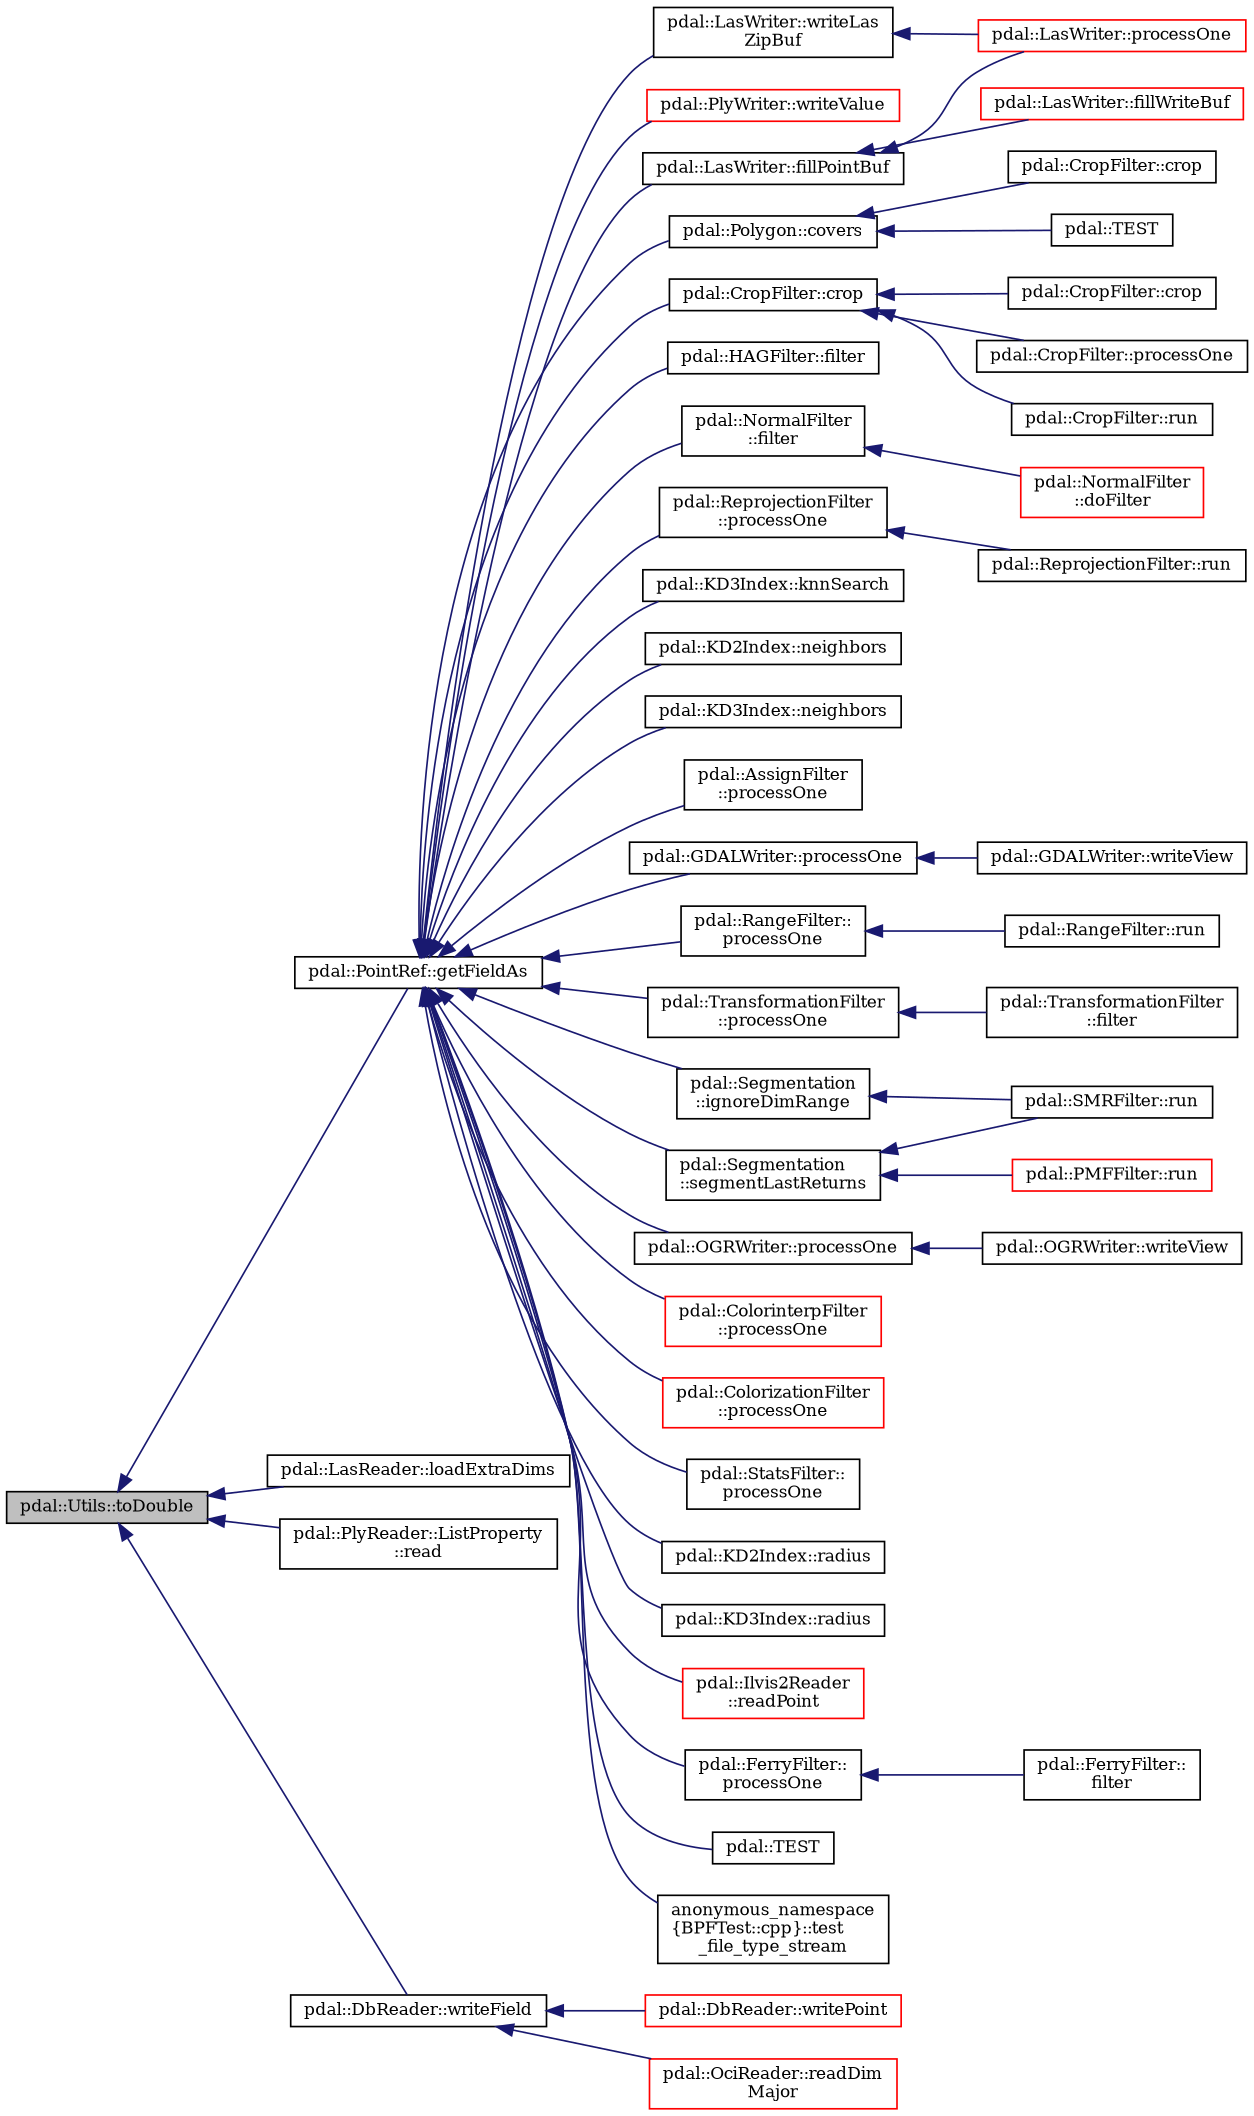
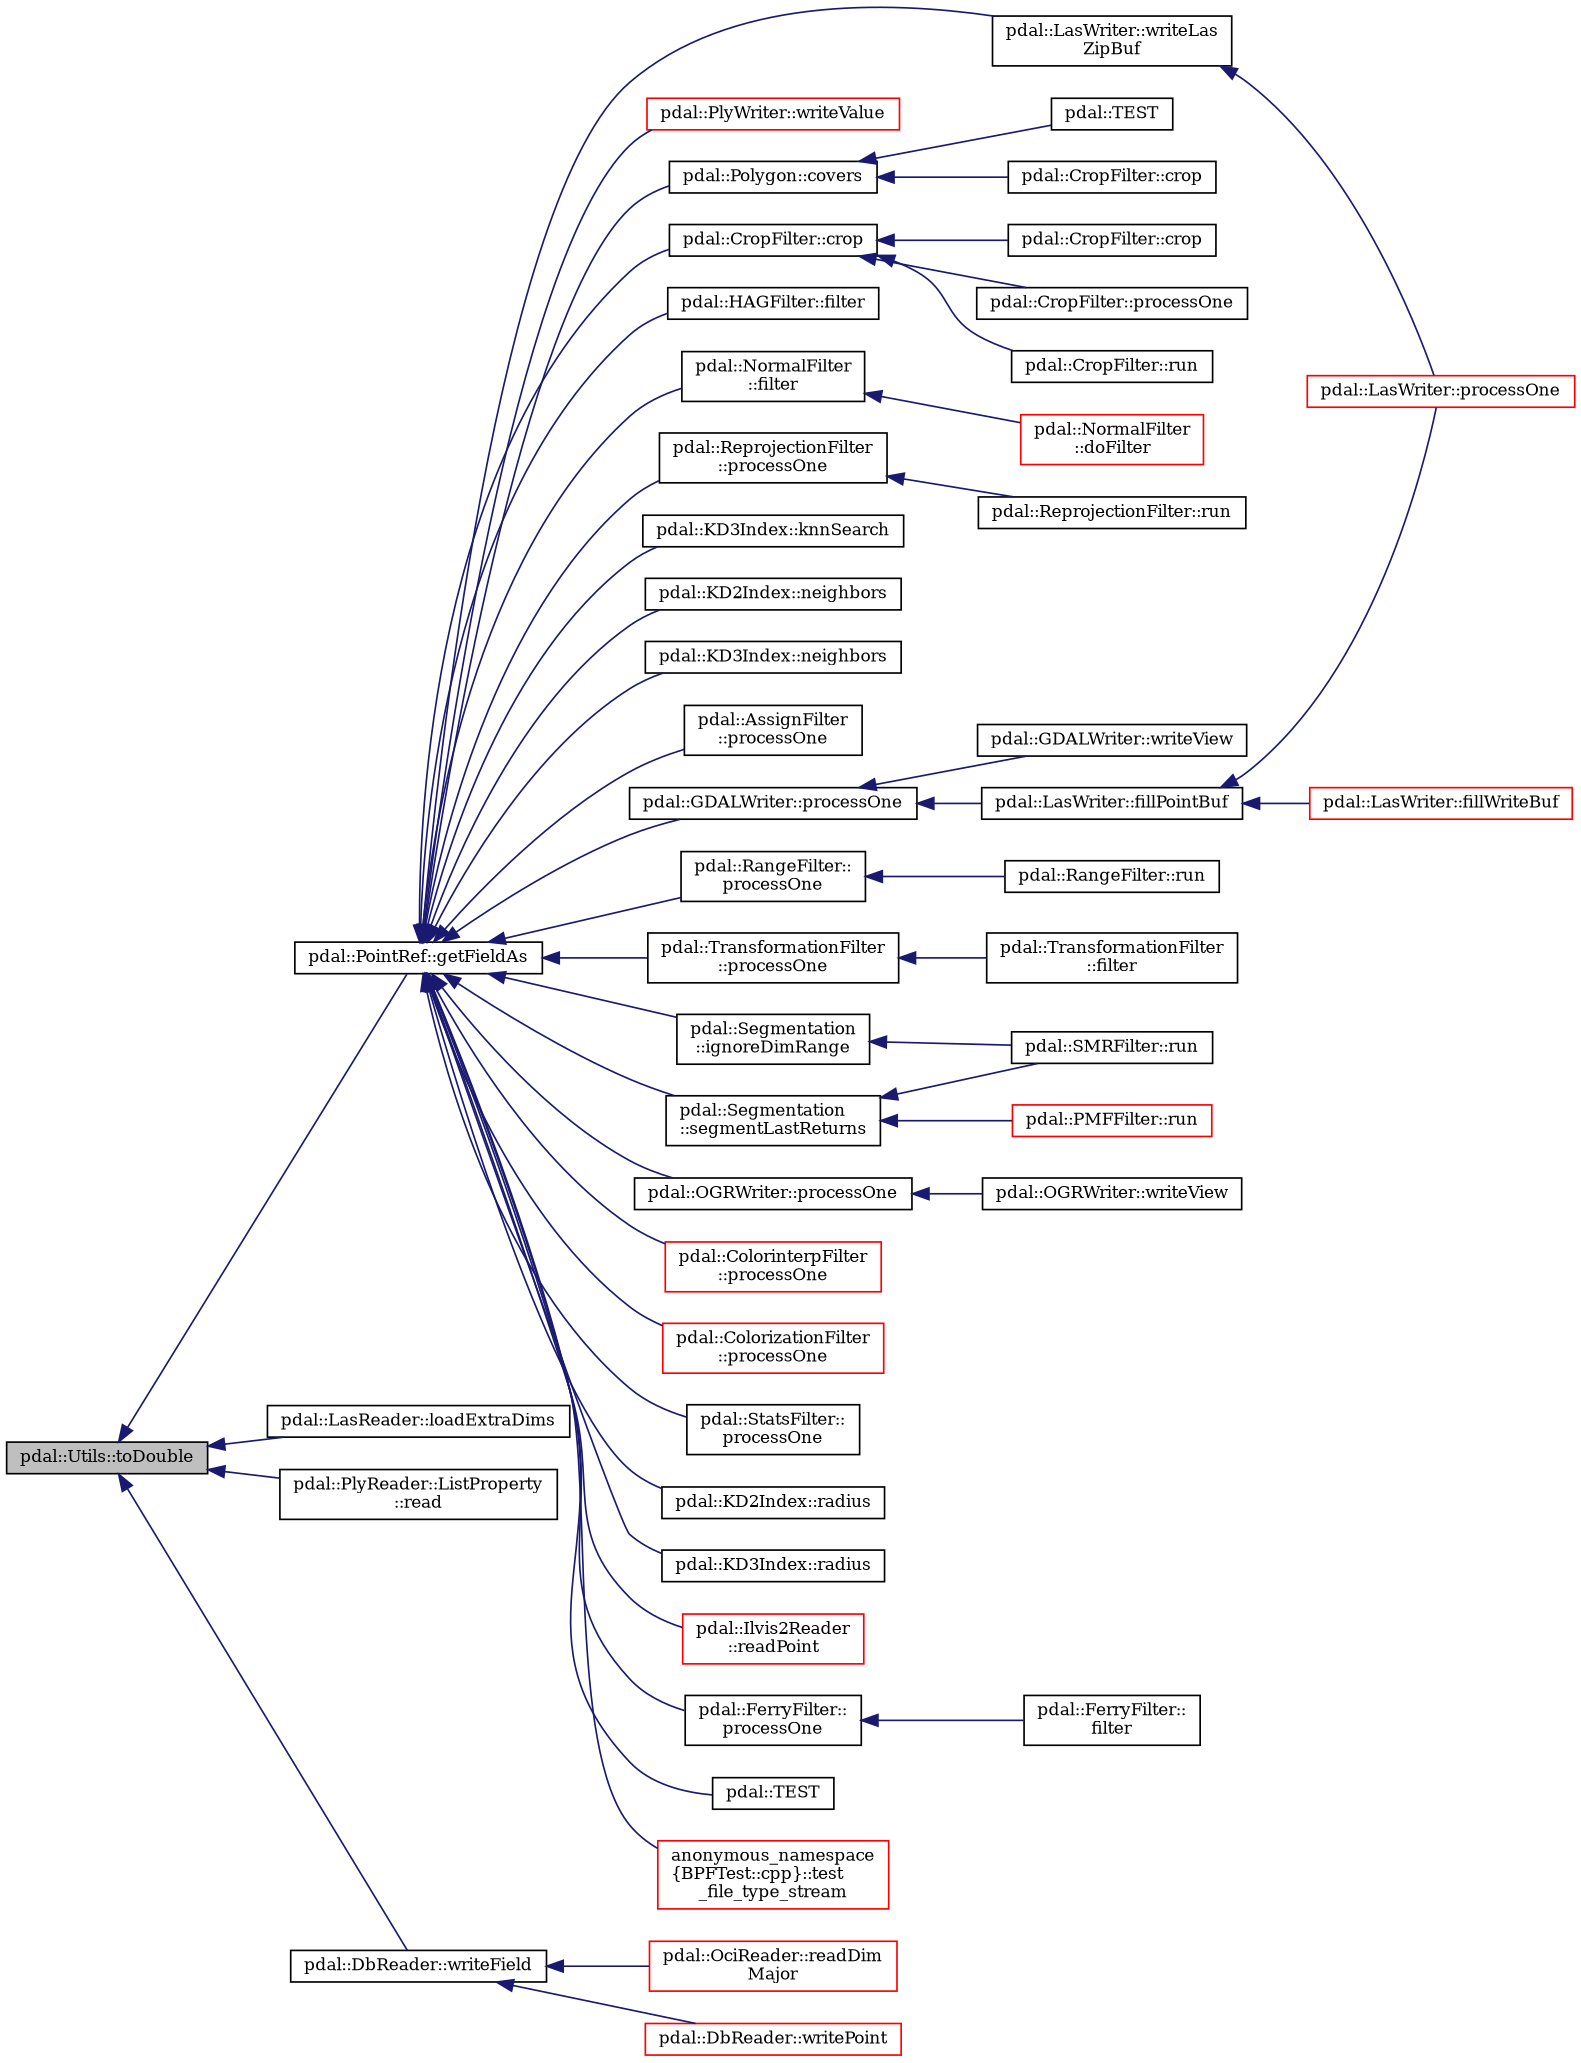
(520, 448) -> (958, 803)
(773, 1929) -> (773, 1875)
